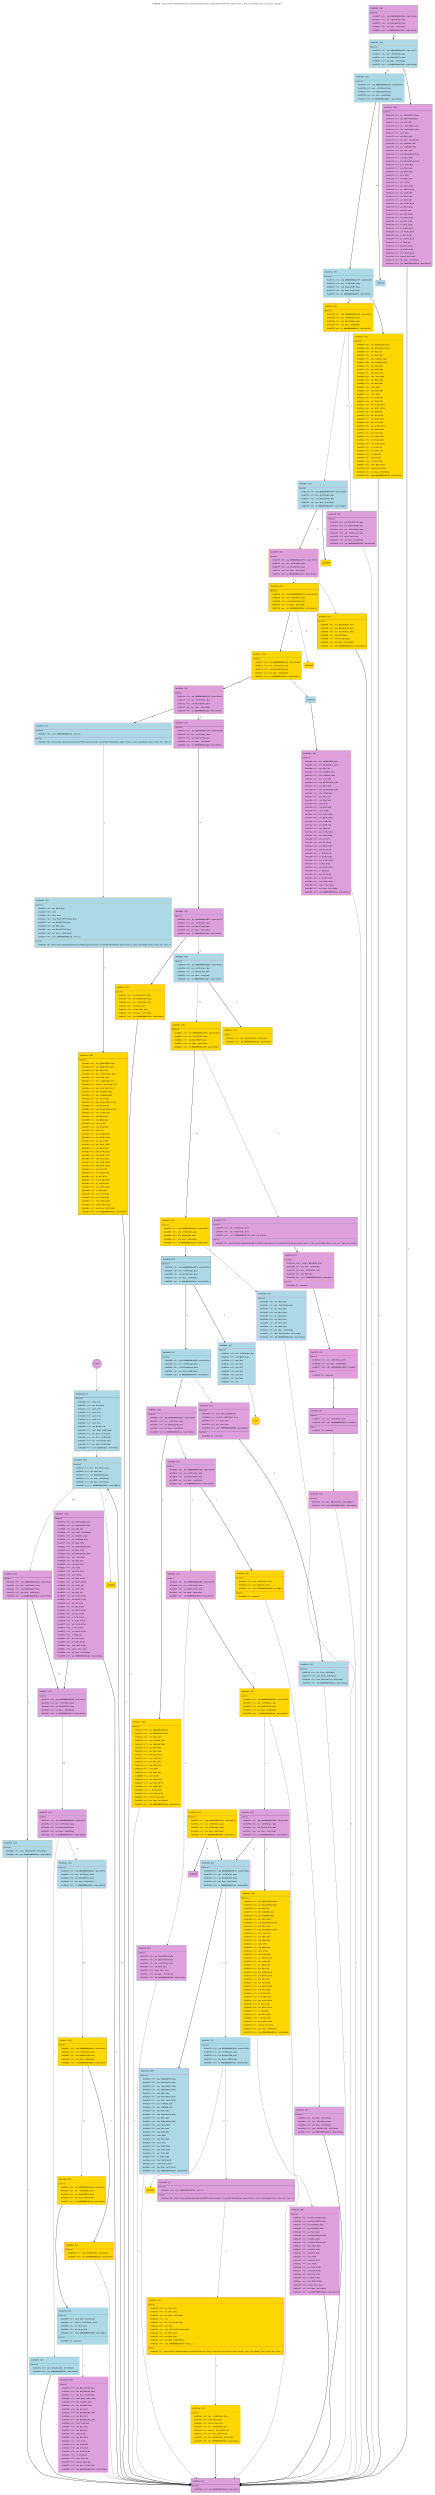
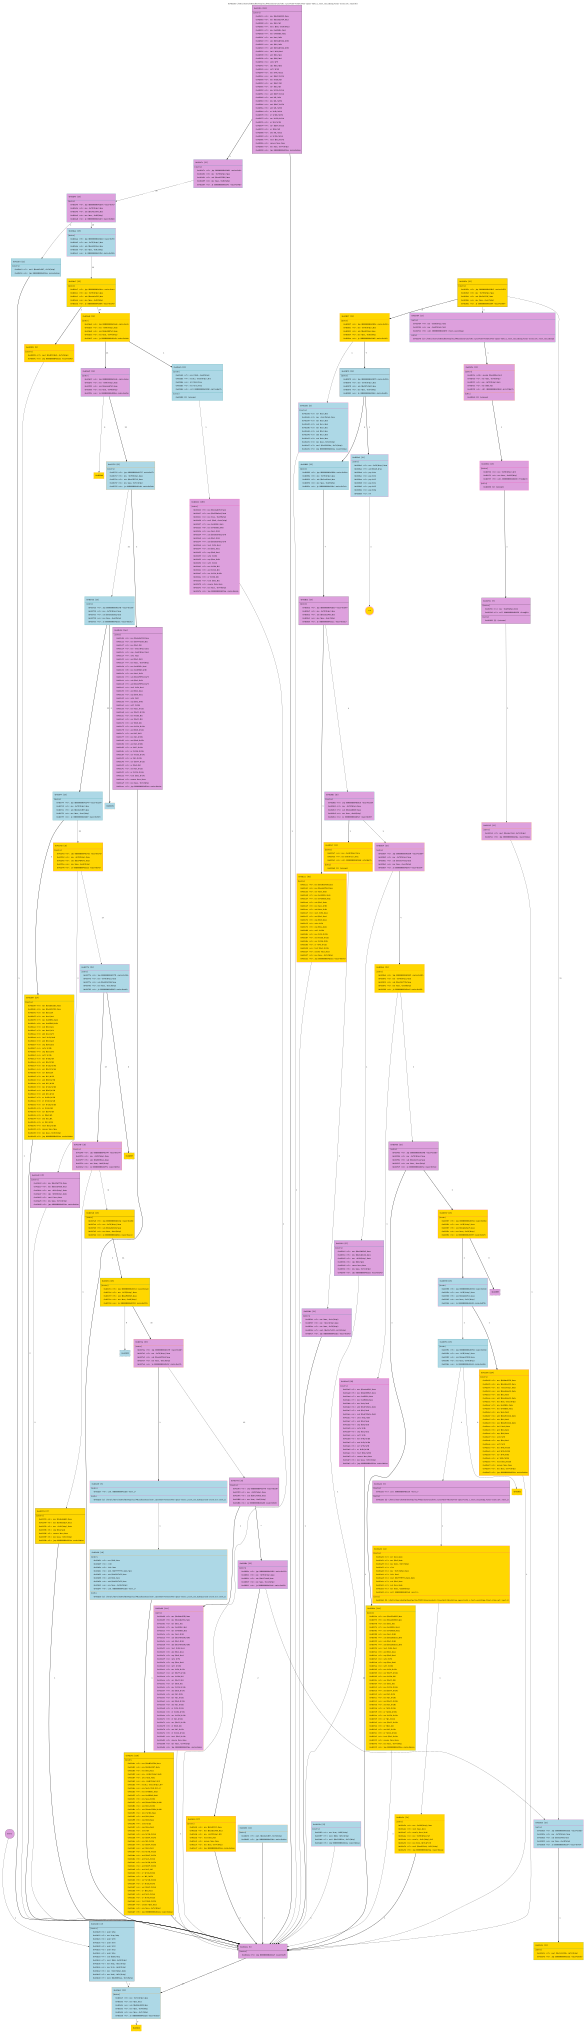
none -> (105, 354)
none -> (99, 476)
(309, 665) -> none
(314, 726) -> (232, 1567)
(197, 1001) -> (559, 1039)
(224, 1421) -> none
(27, 1585) -> none
(245, 1848) -> (438, 1190)
(164, 2121) -> (504, 1423)
